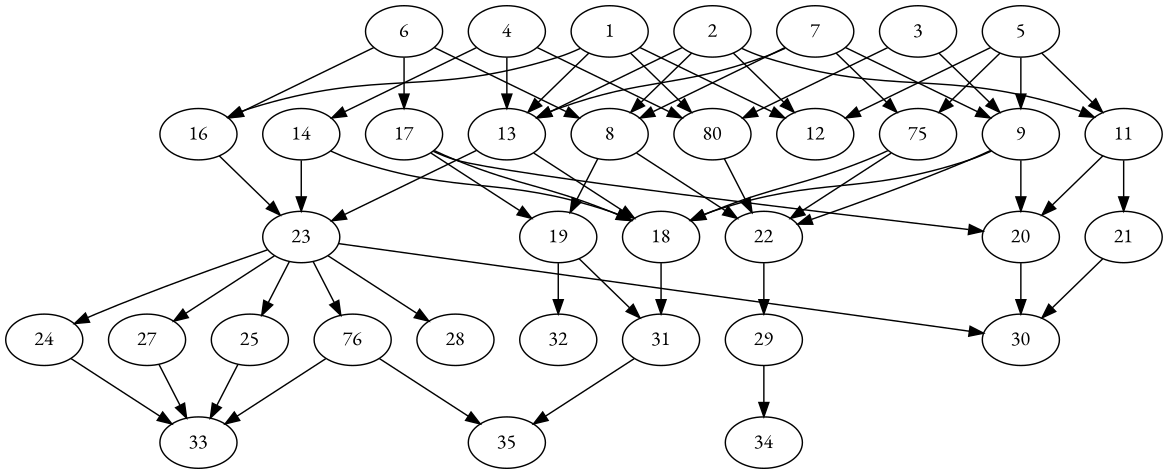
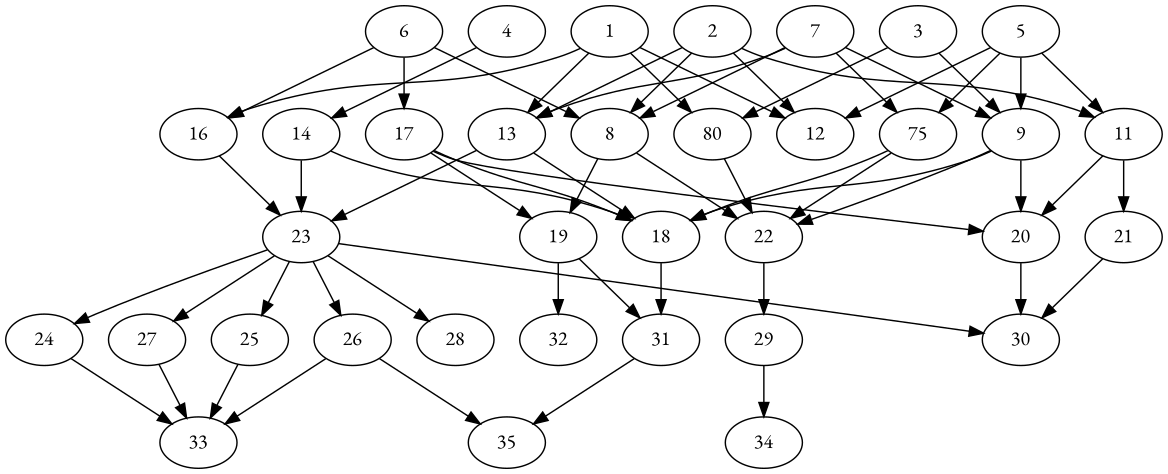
(507, 76) -> none
(600, 78) -> none
(353, 340) -> (353, 340)
